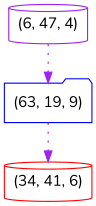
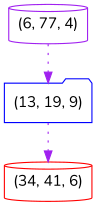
(48, 24) -> (48, 24)
(48, 103) -> (48, 103)
